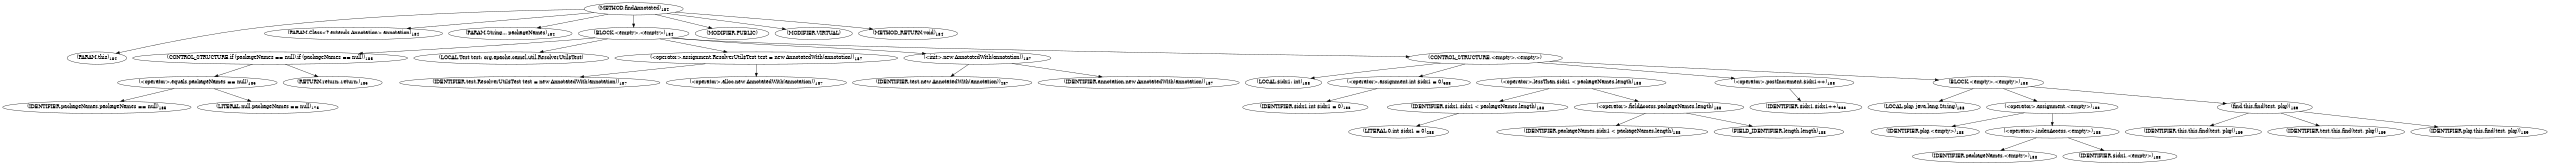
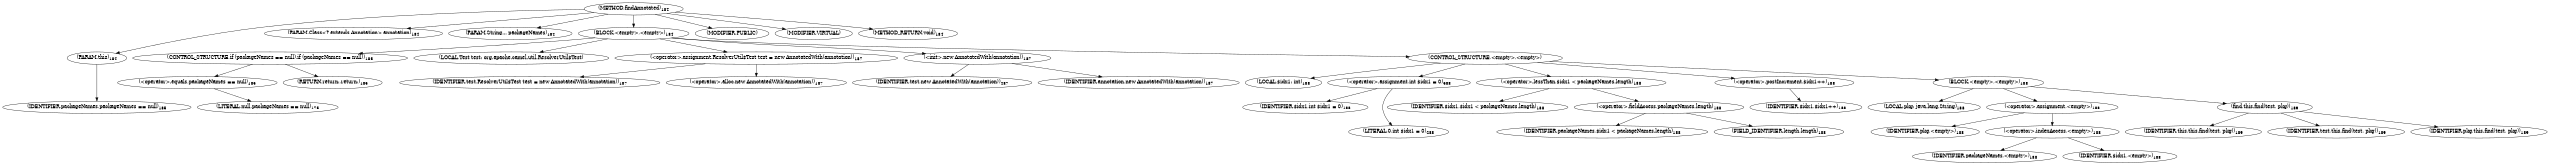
none -> (1526, 70)
(149, 95) -> (97, 81)
(1842, 107) -> (1842, 107)
(1439, 119) -> (1383, 106)
